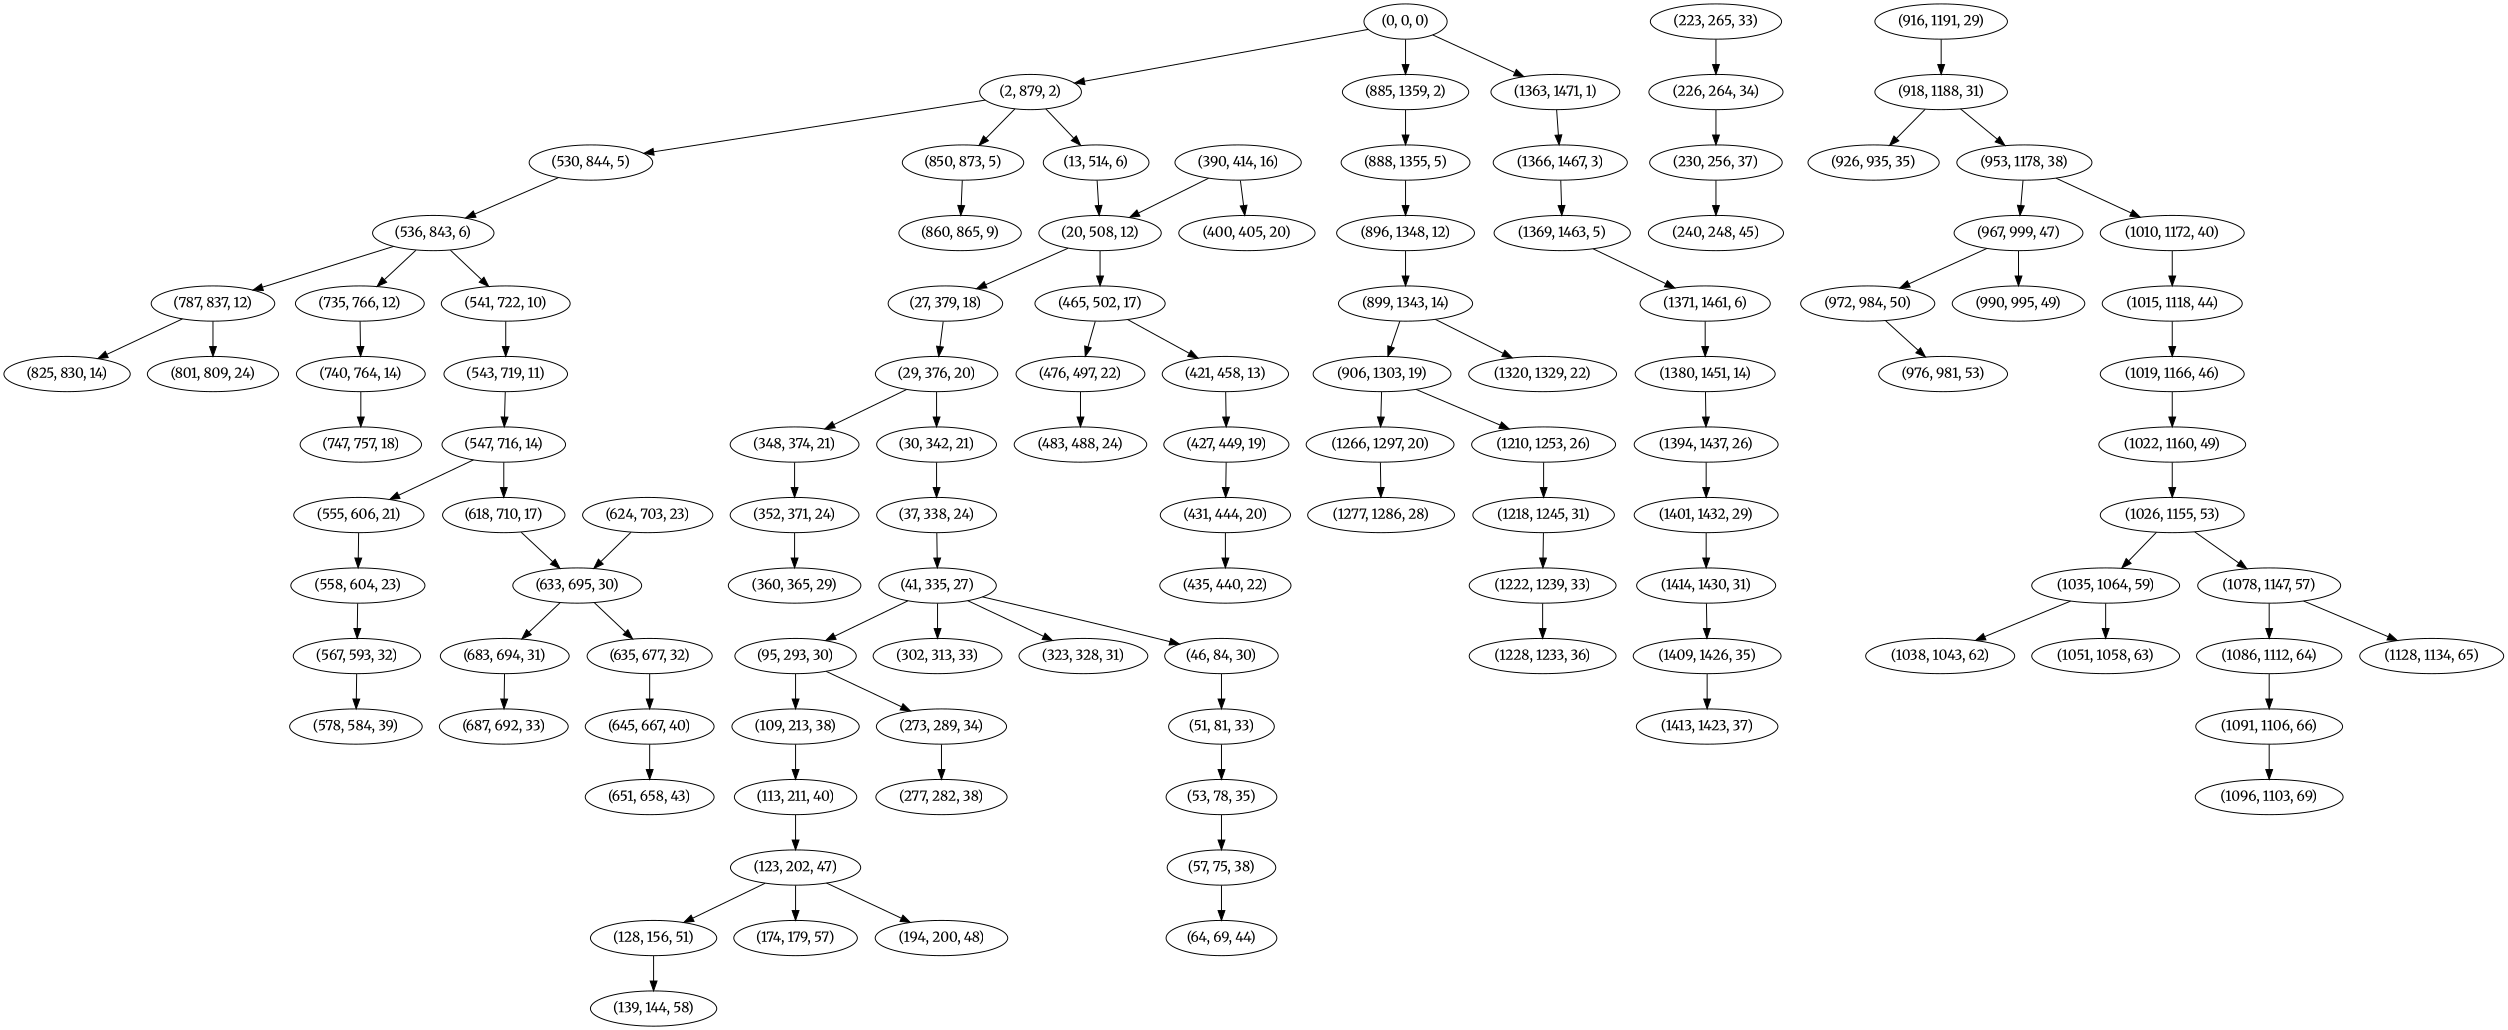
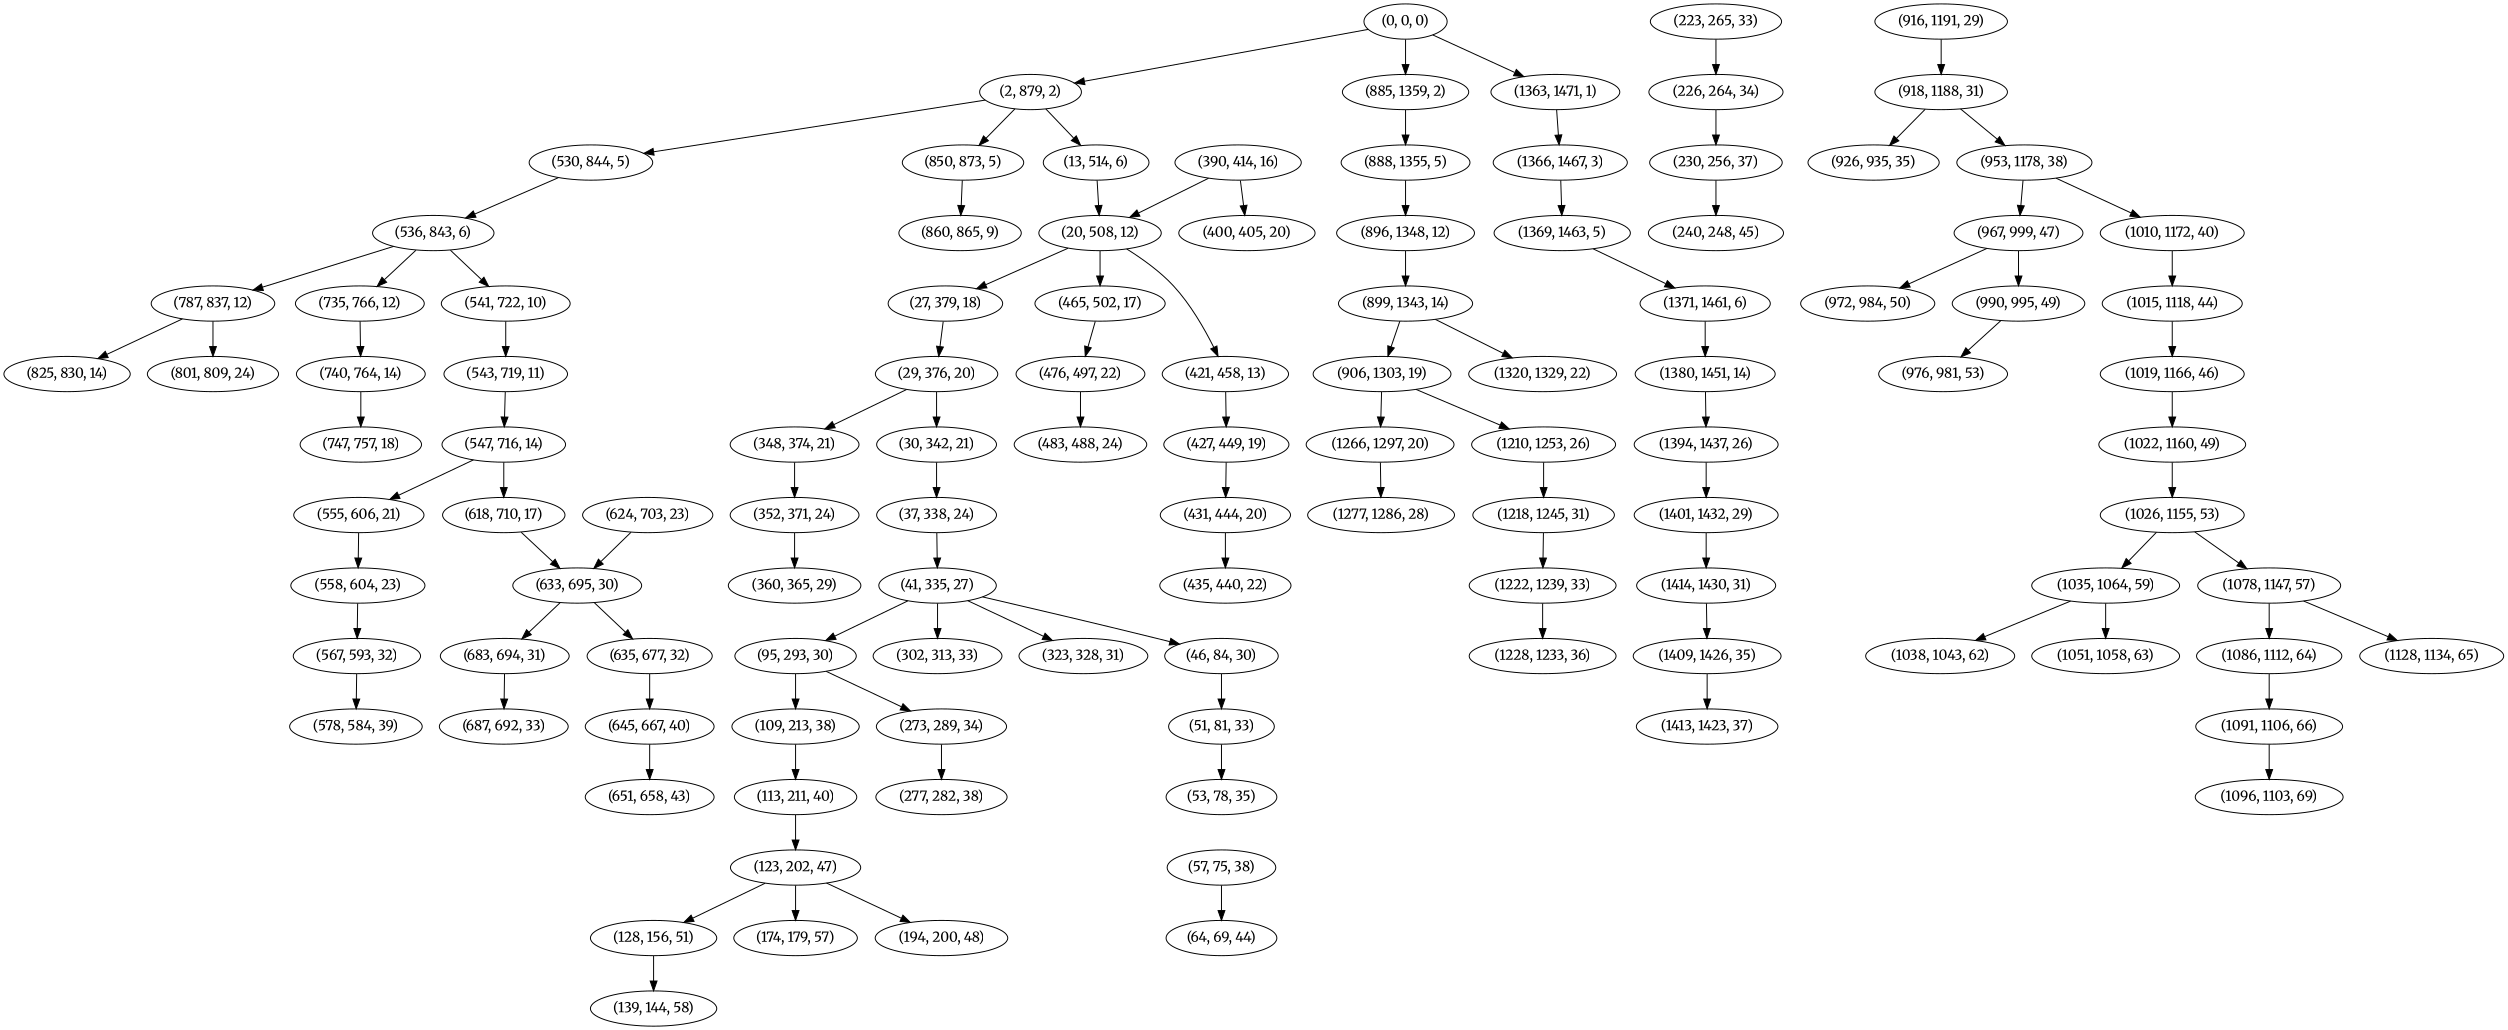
(1902, 335) -> (1985, 335)
(1158, 336) -> (1178, 291)
(1222, 827) -> none
